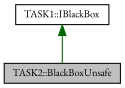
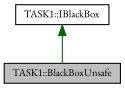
(62, 73) -> (62, 73)
